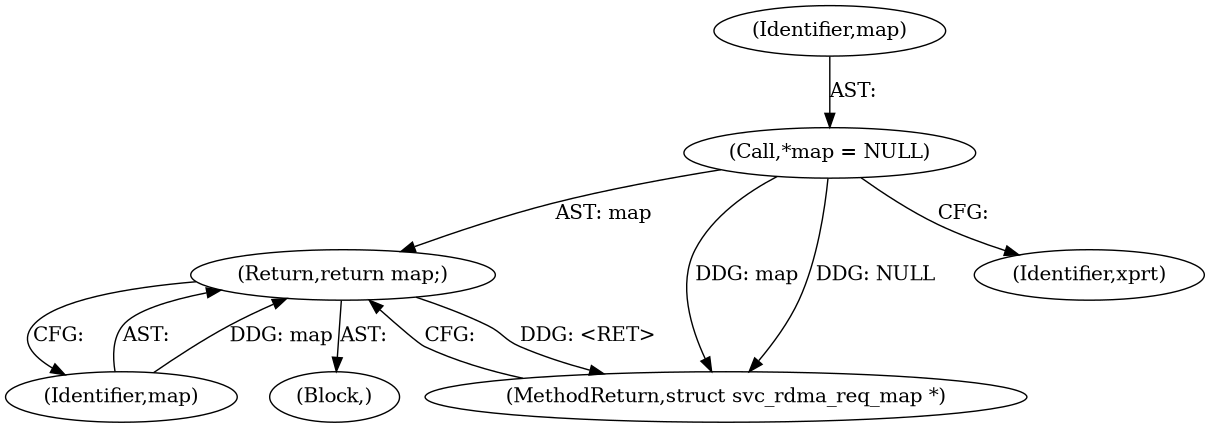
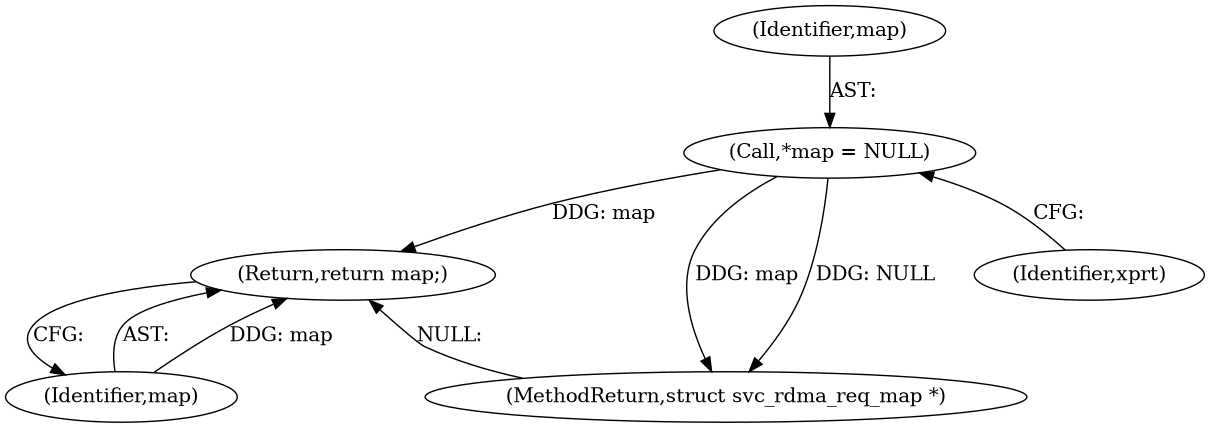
(604, 214) -> (604, 214)
(930, 221) -> (1004, 205)
(502, 335) -> none
(453, 336) -> (453, 336)
(335, 397) -> none
